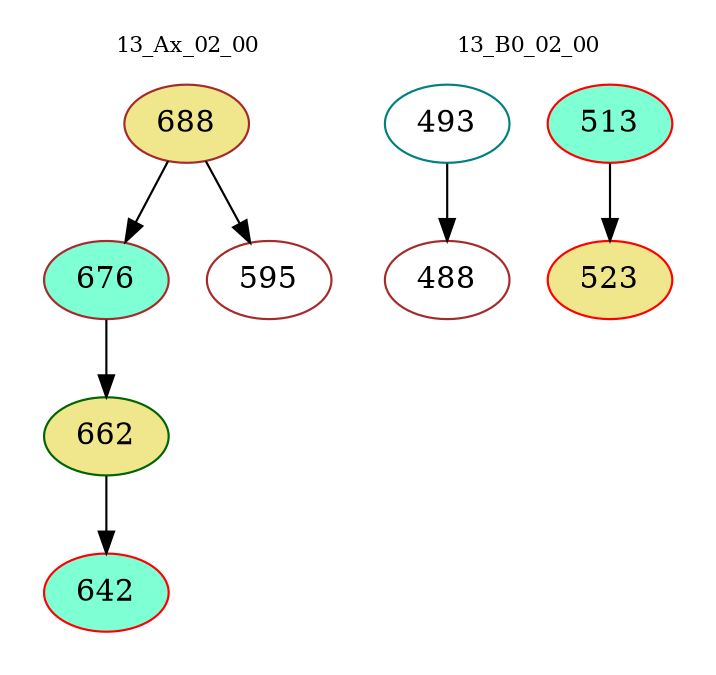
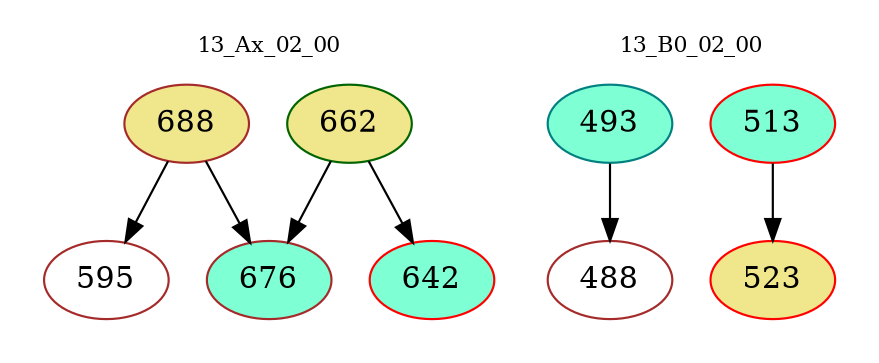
(447, 124) -> (610, 124)
(106, 348) -> (315, 192)
